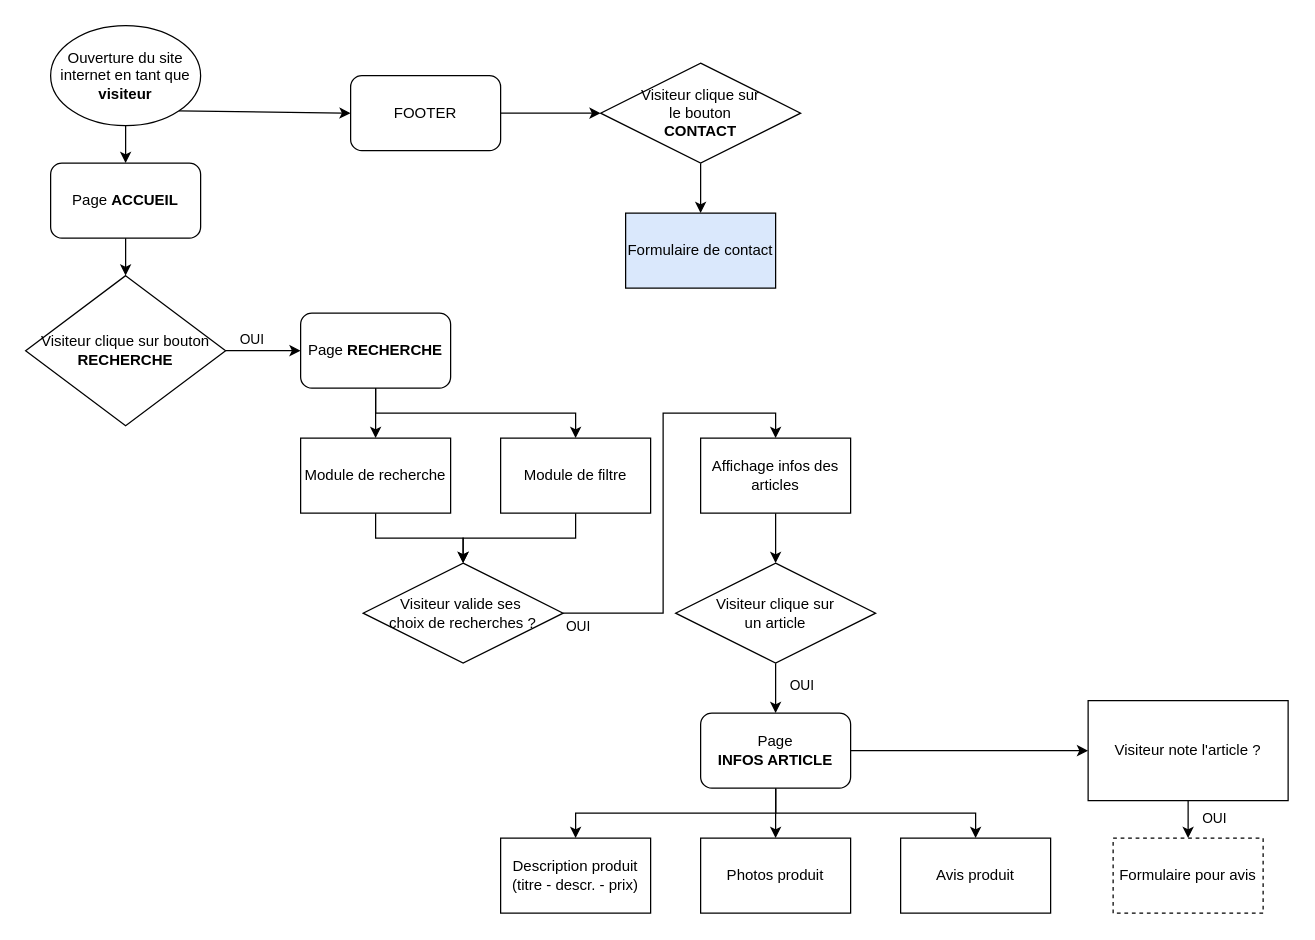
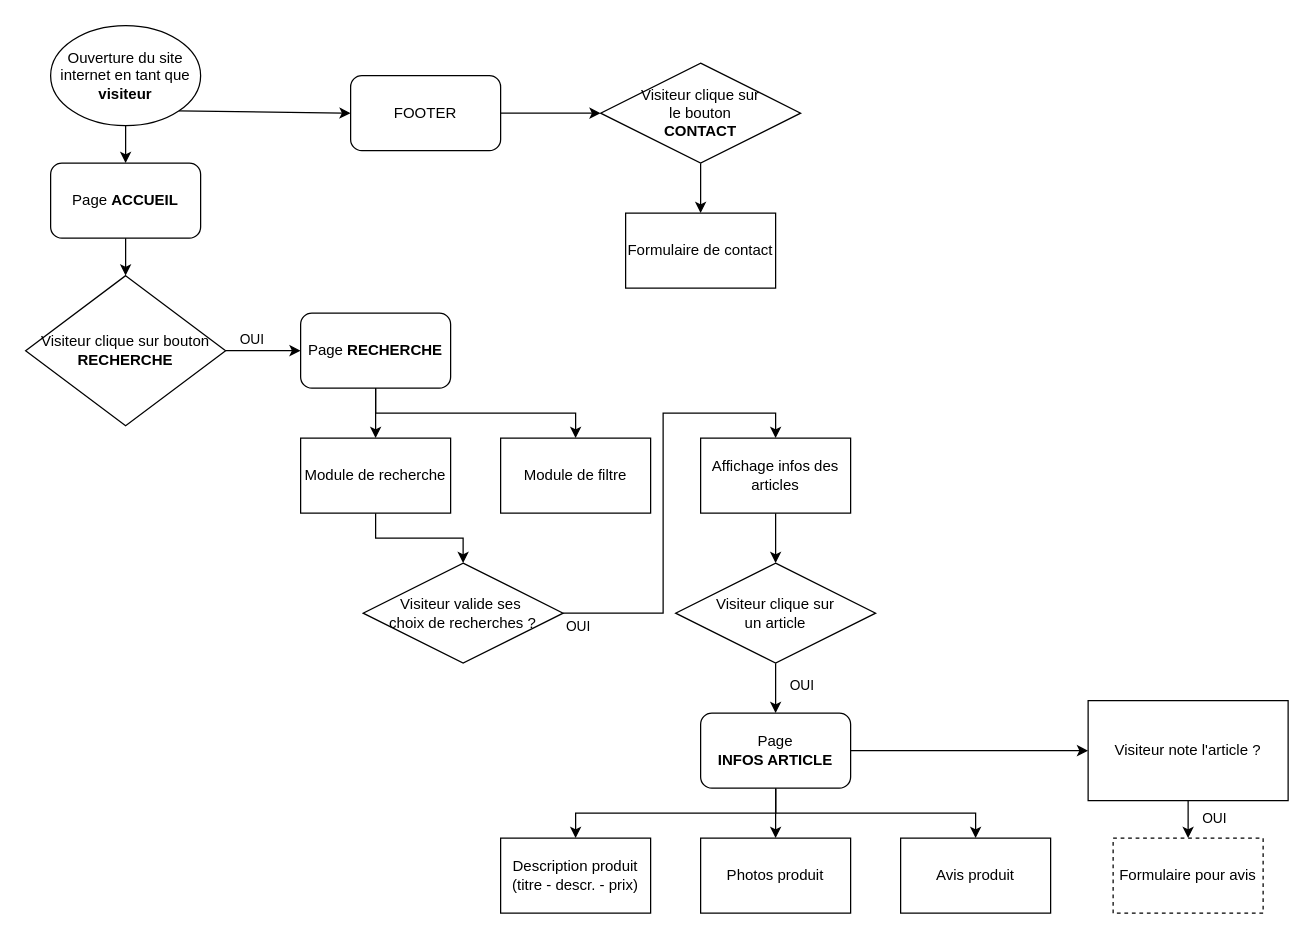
(701, 251) -> (701, 251)
(533, 538) -> none
